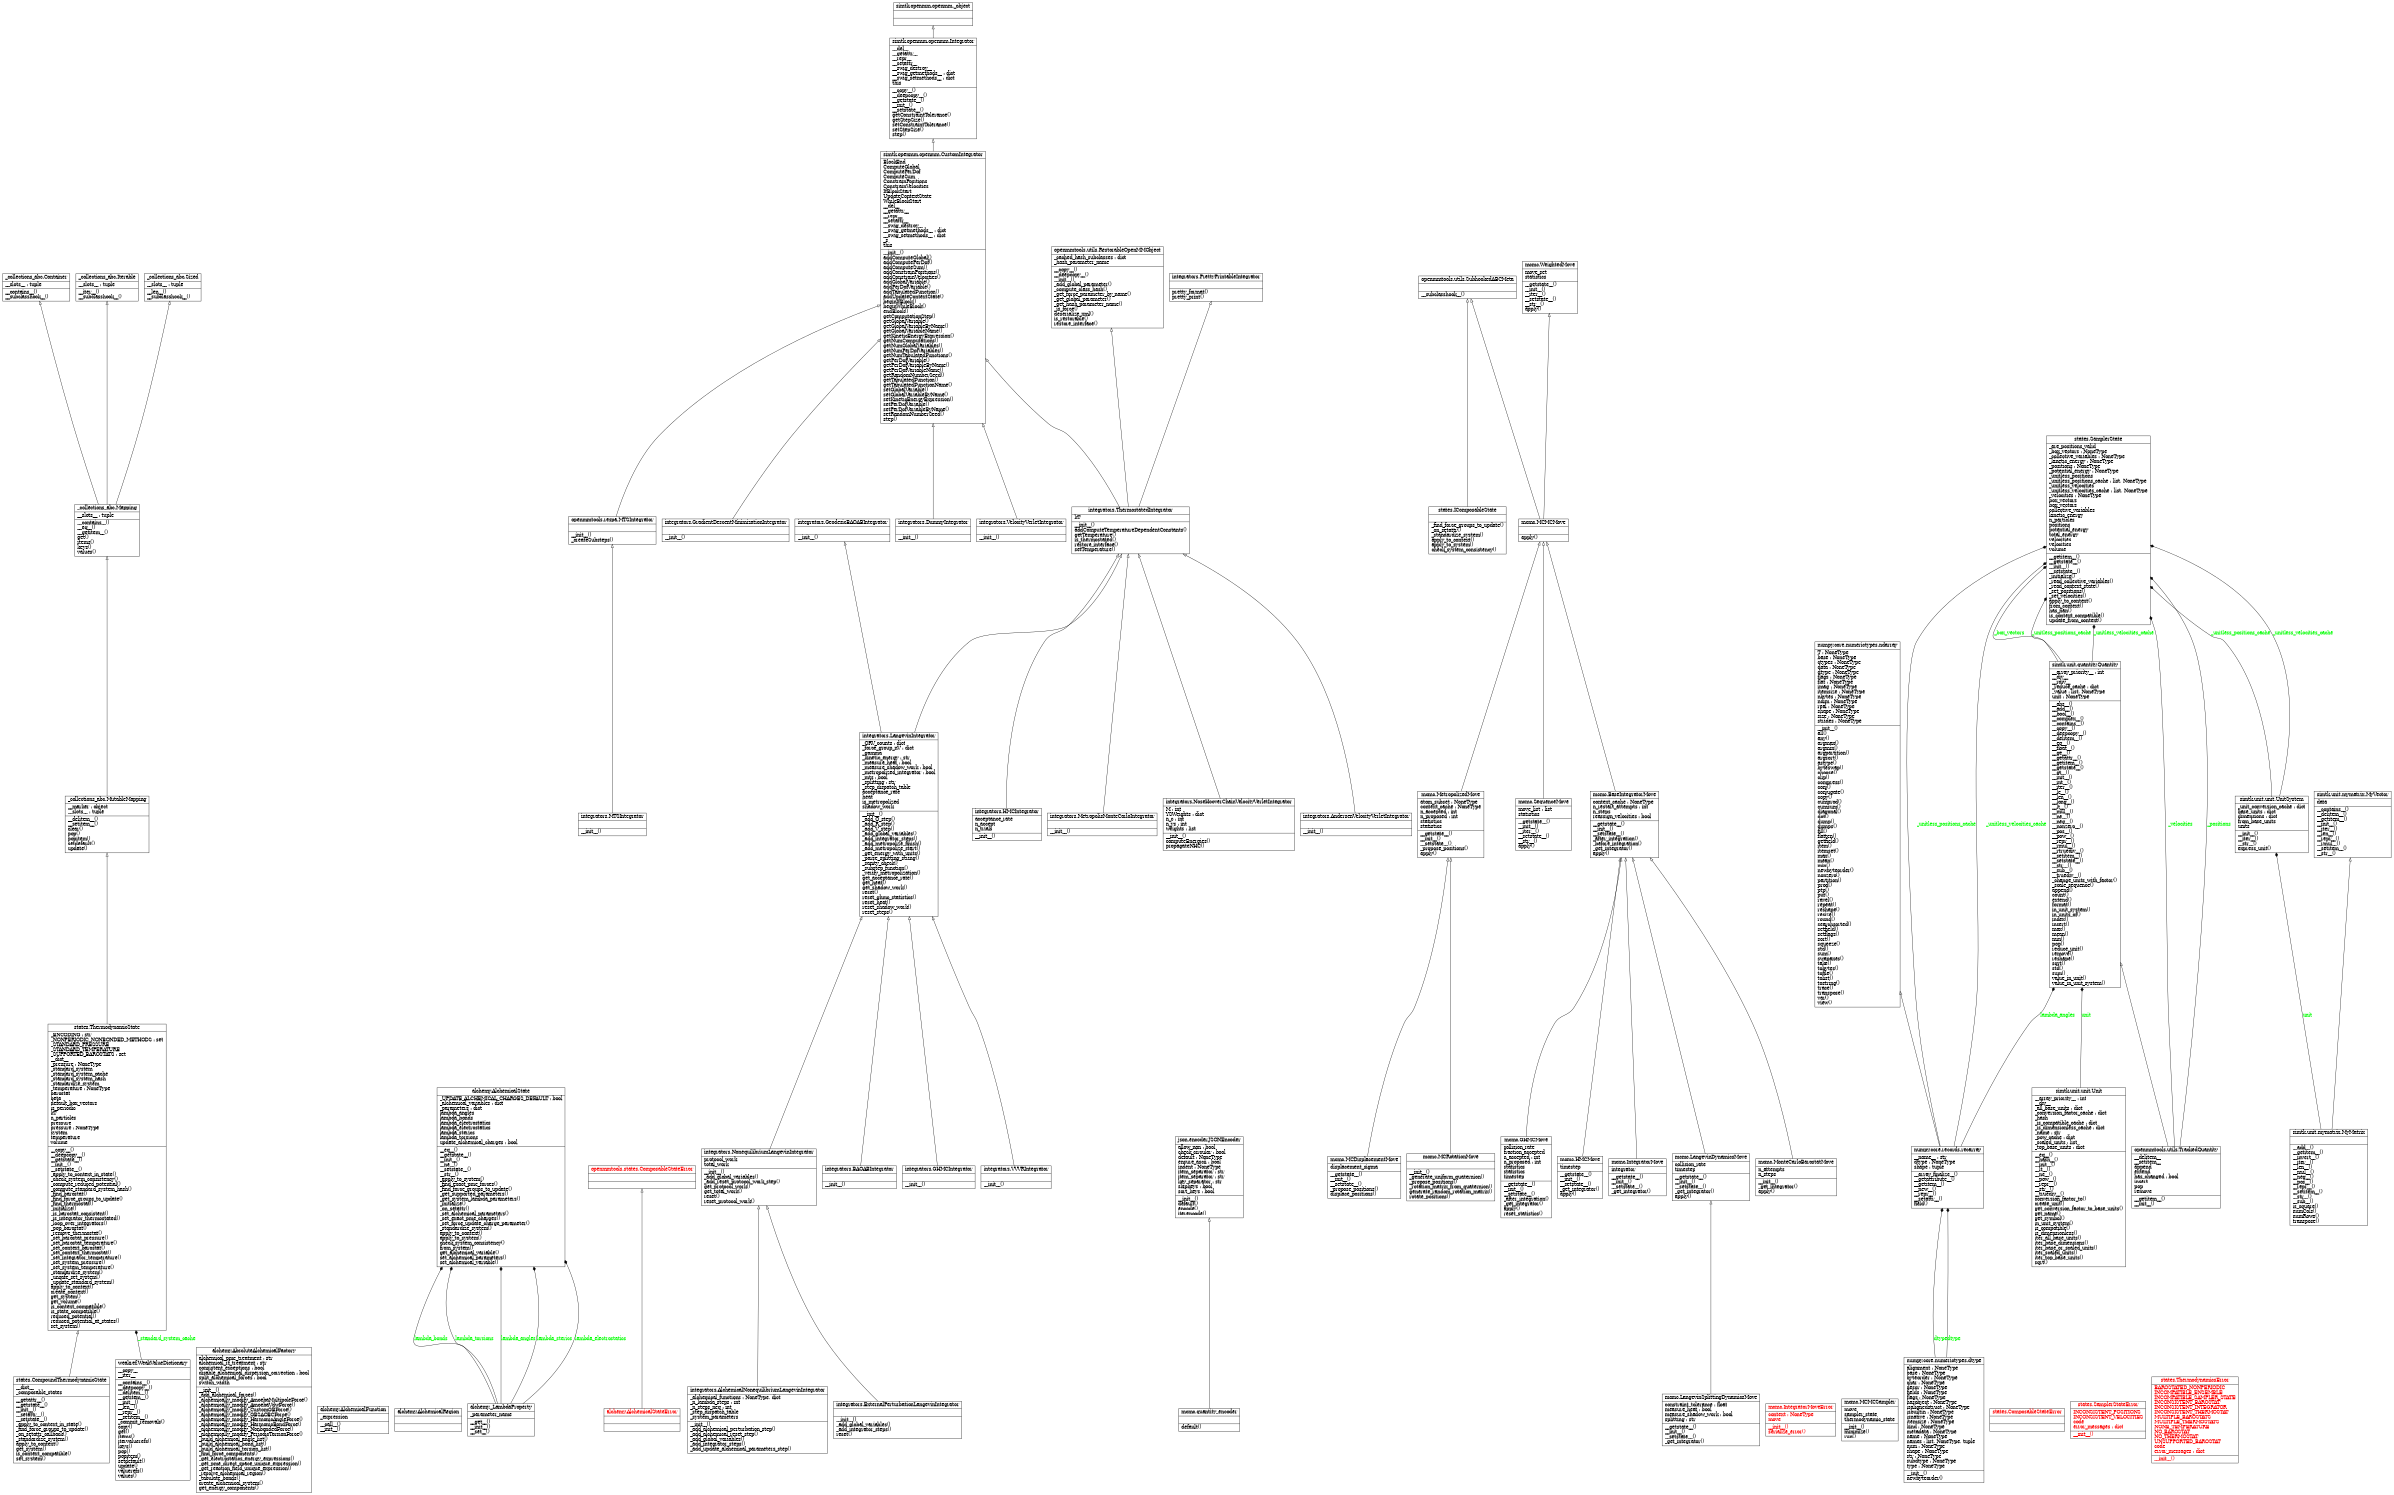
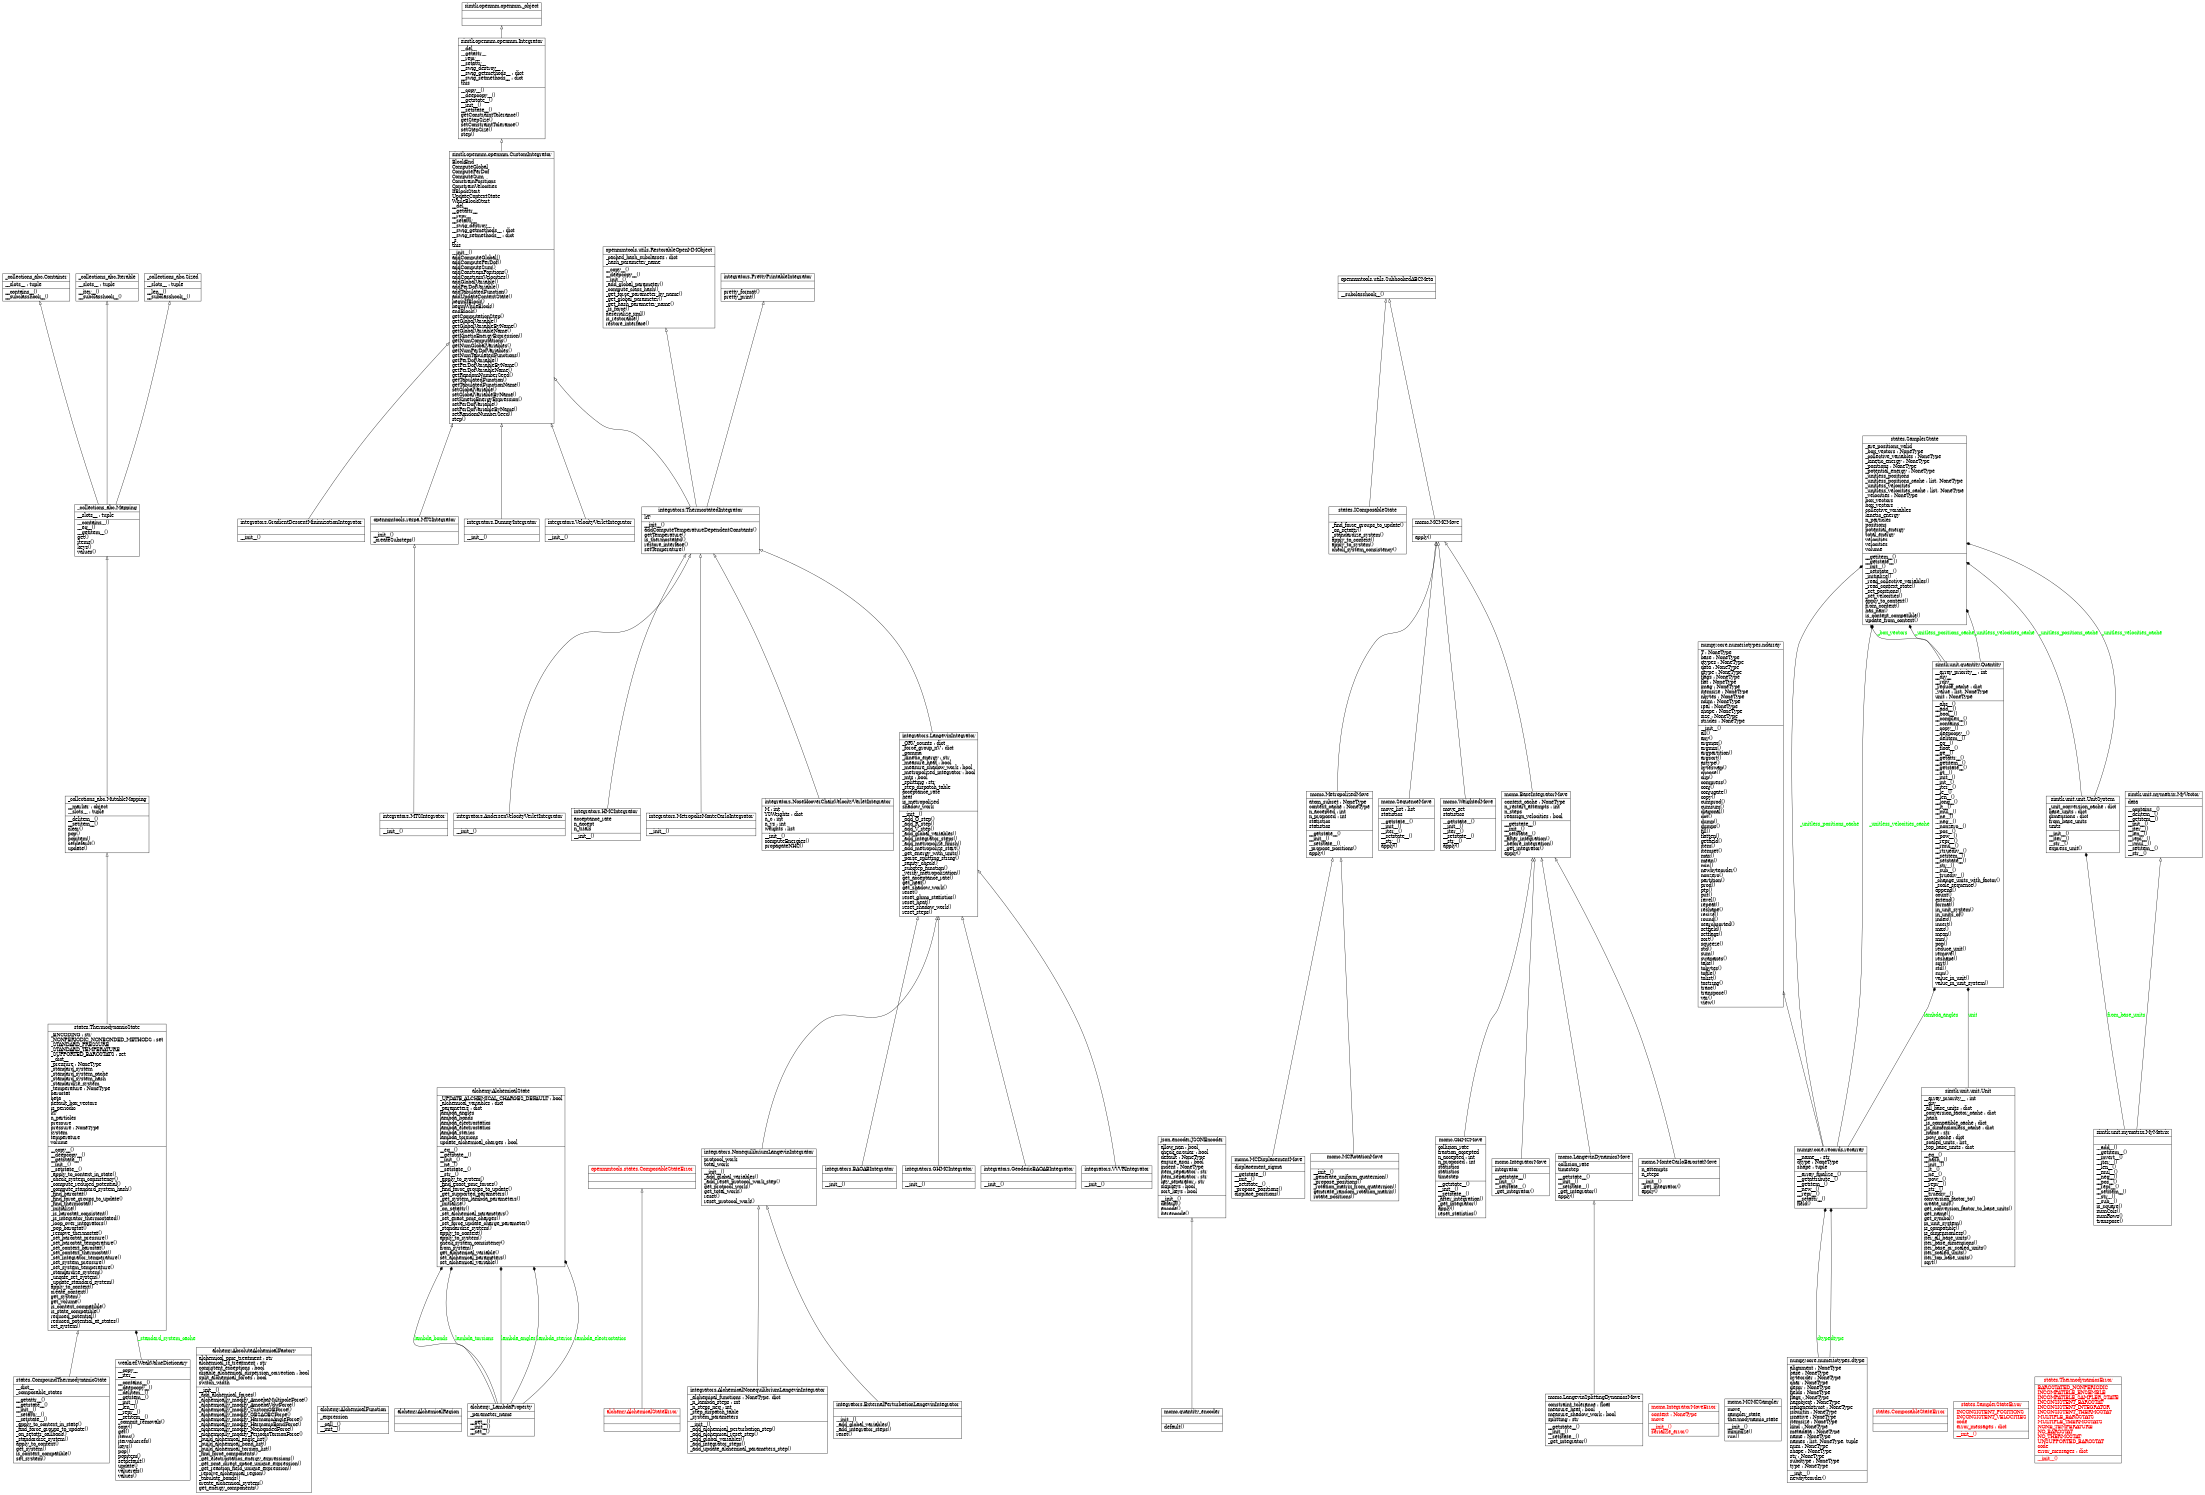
(1547, 418) -> (1452, 672)
(863, 639) -> (994, 1043)
(2307, 1016) -> (2126, 1016)
(1580, 1177) -> none
(2176, 1177) -> none
